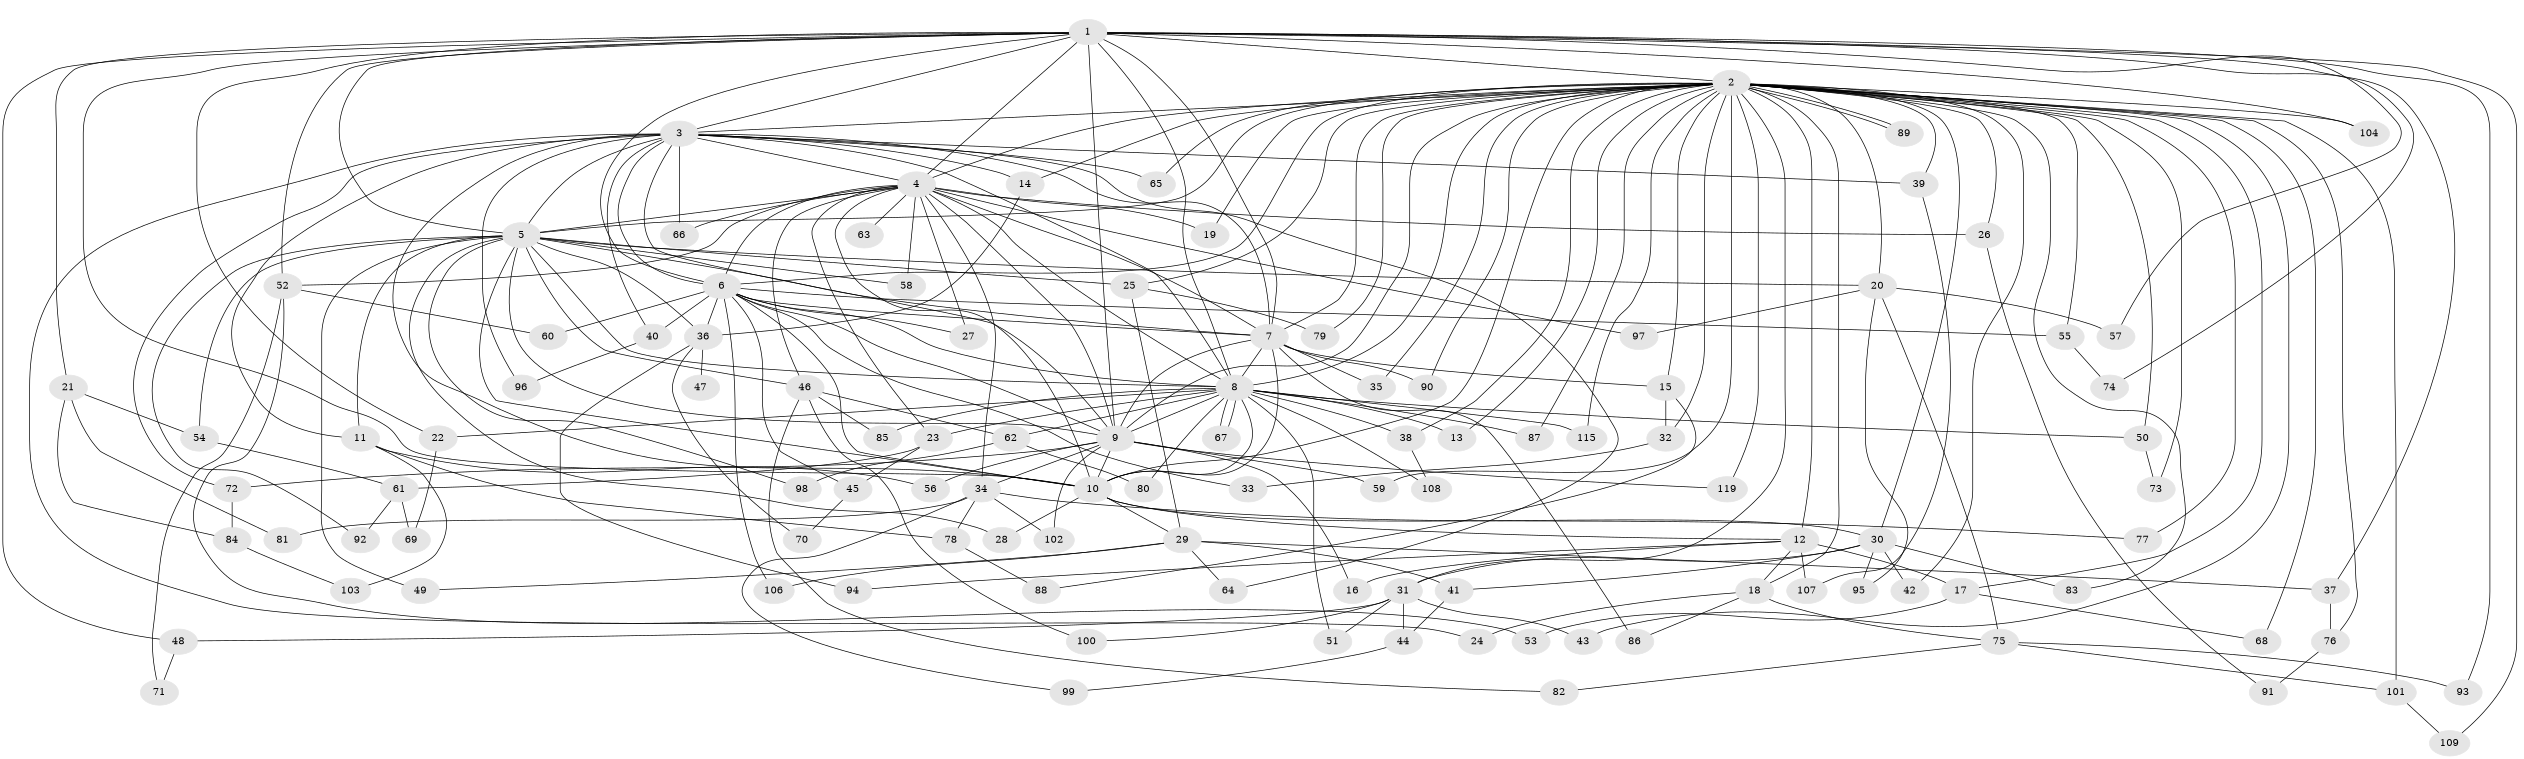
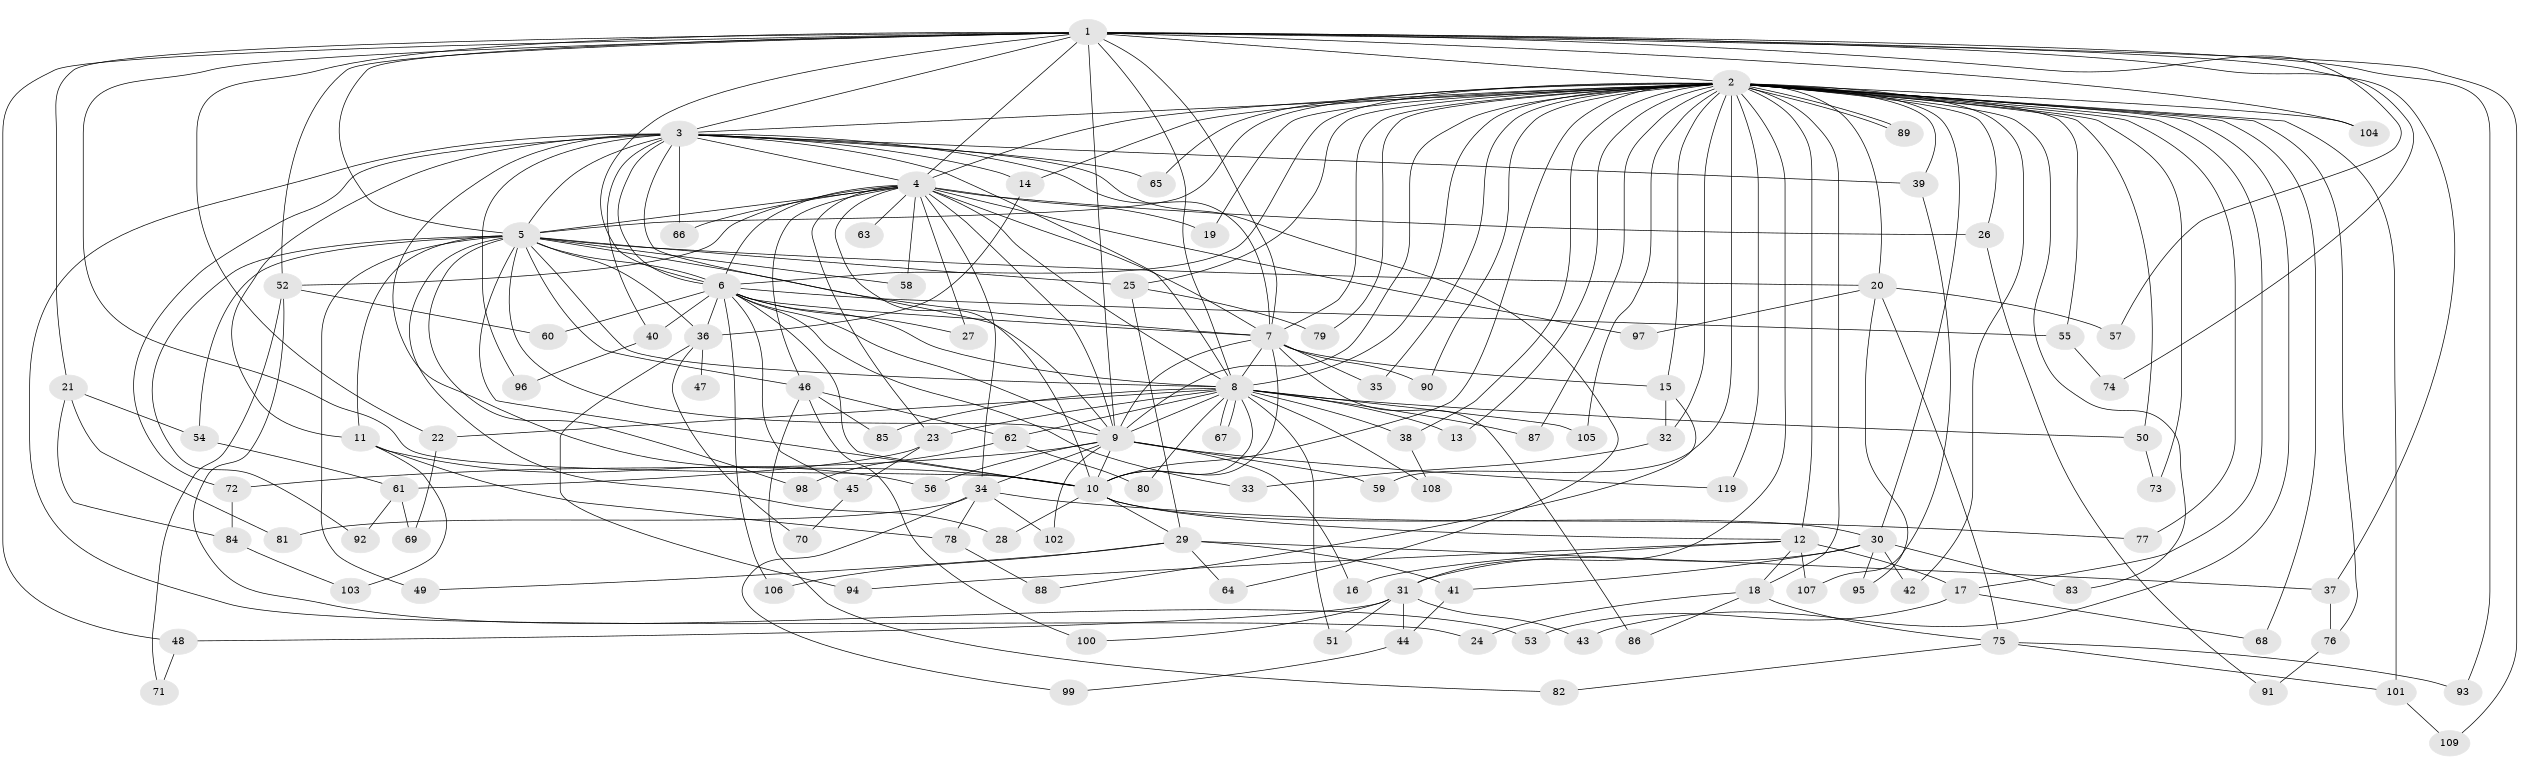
none -> (621, 262)
(1587, 439) -> (1587, 439)
